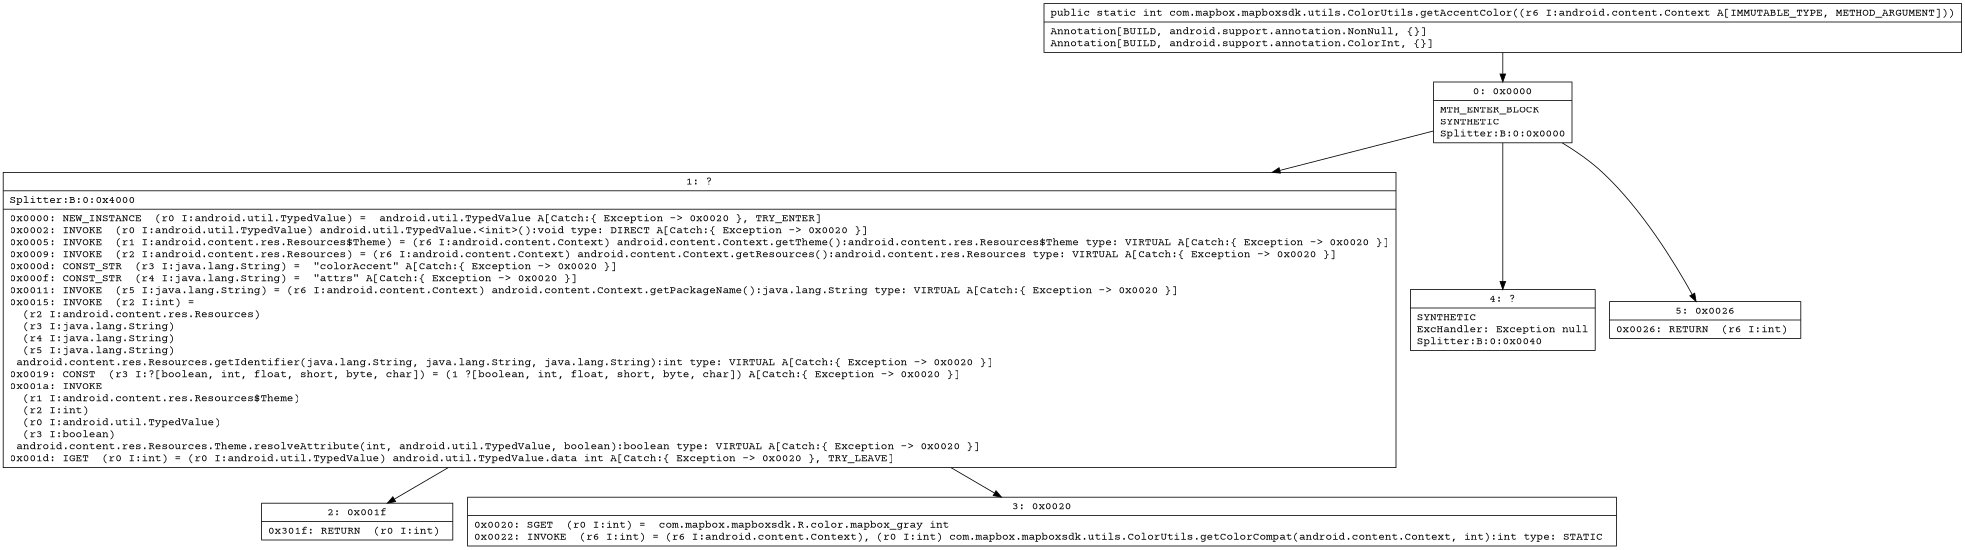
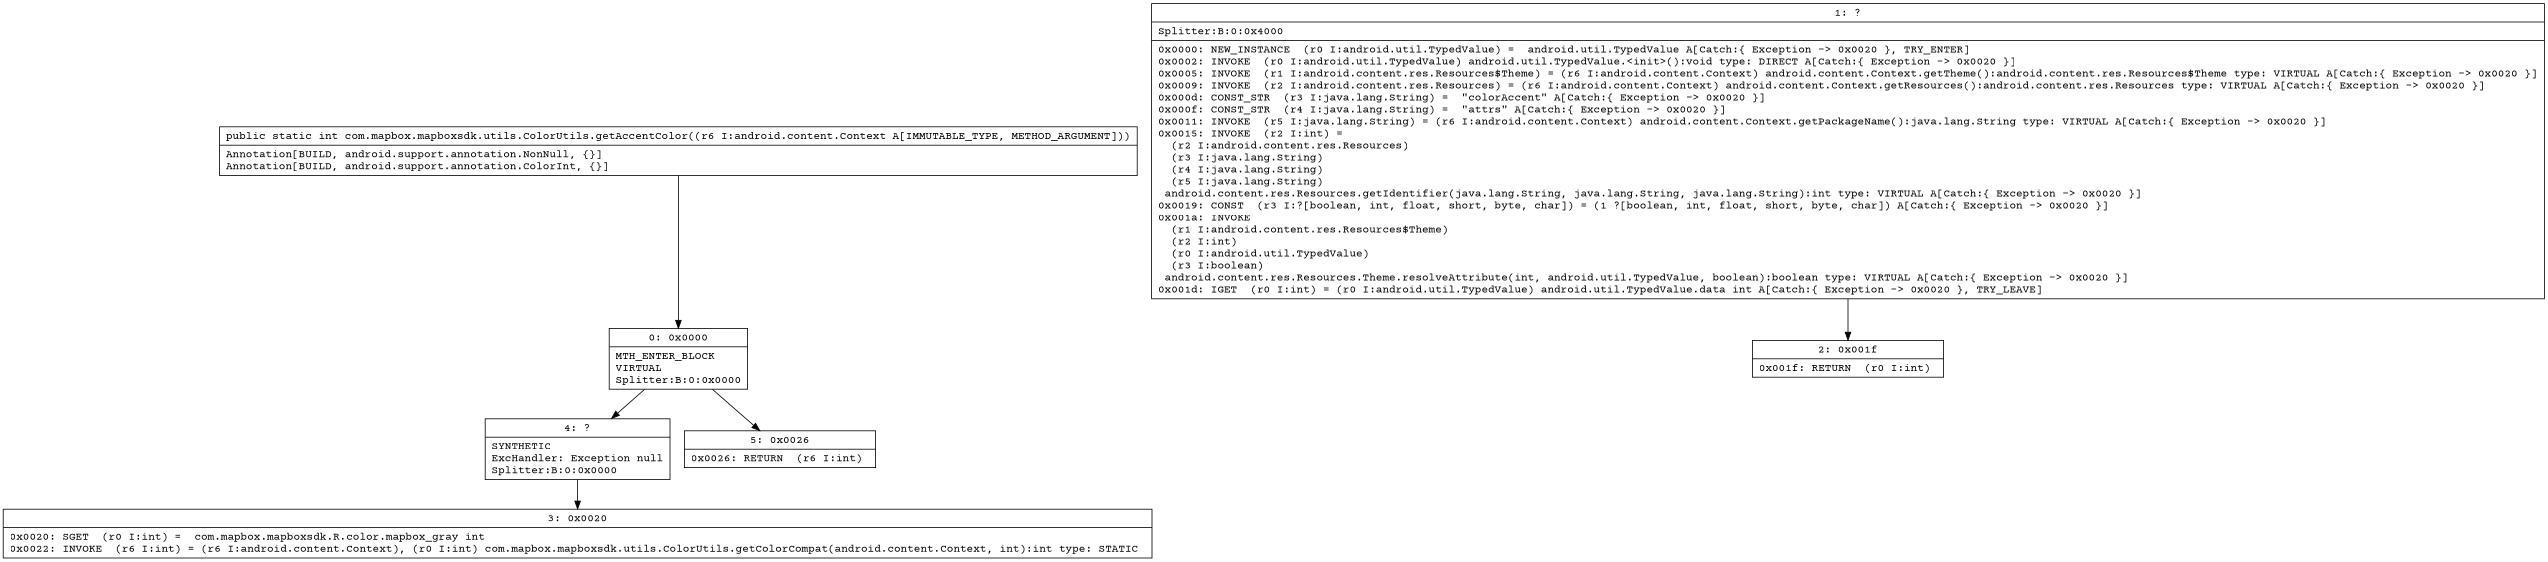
(1470, 121) -> (639, 368)
(1357, 151) -> none
(1480, 341) -> (554, 470)
(973, 480) -> (578, 490)
(357, 530) -> (1848, 368)
